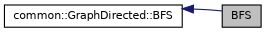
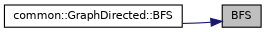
(208, 10) -> (197, 23)
